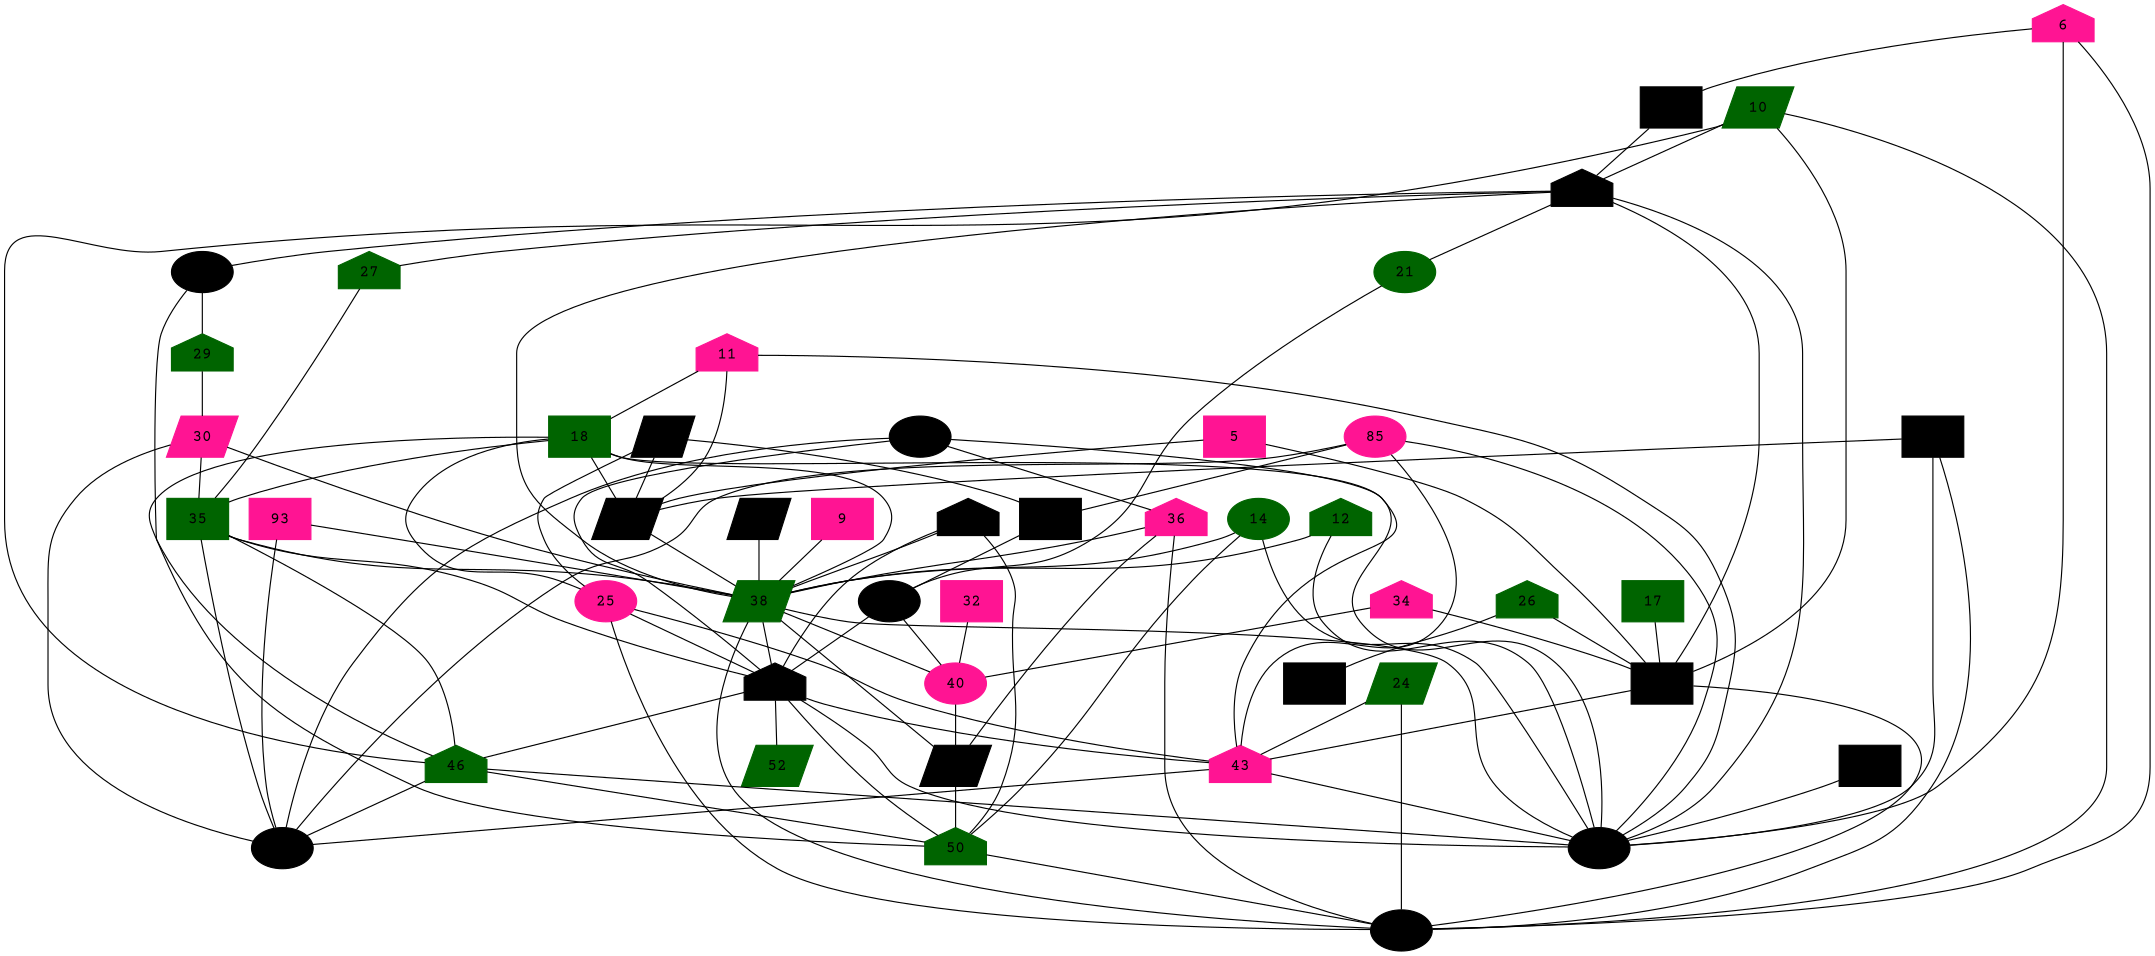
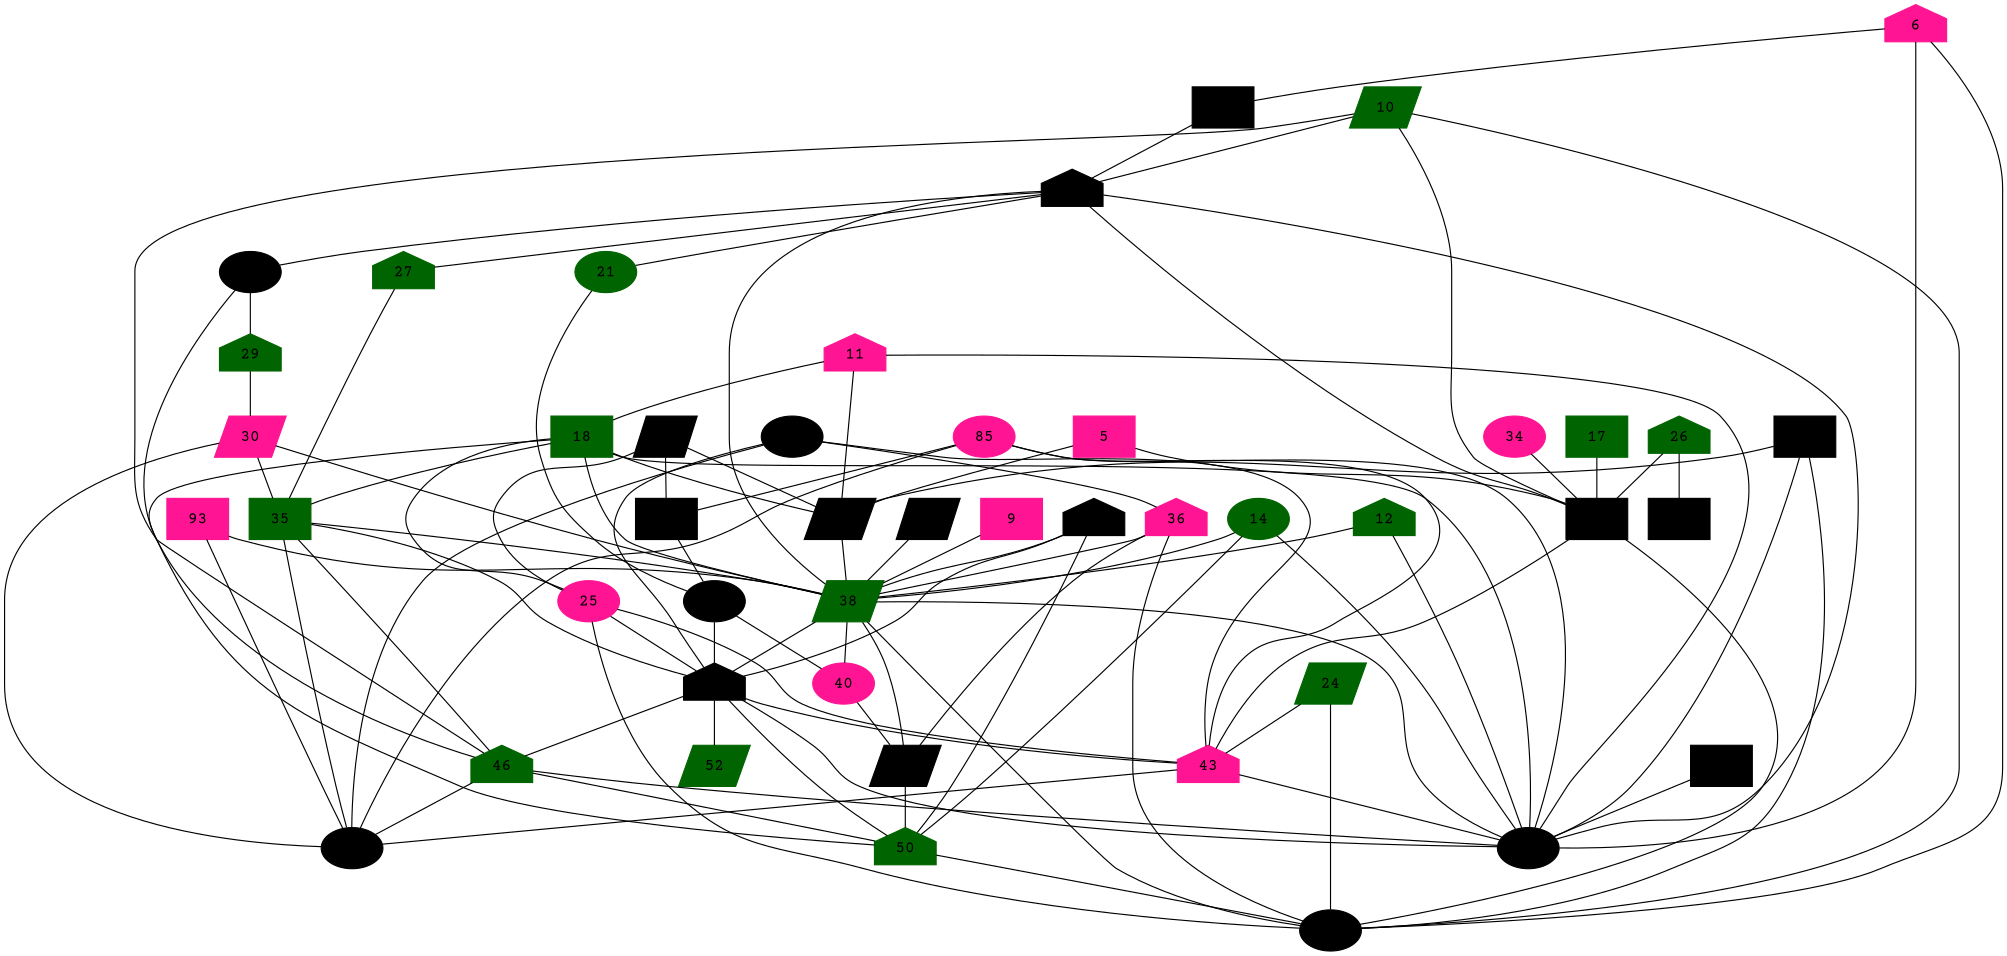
(972, 601) -> none
(1401, 601) -> (1515, 437)
(1178, 643) -> none
